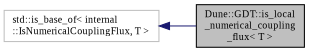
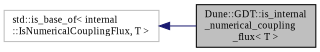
(250, 26) -> (256, 26)
